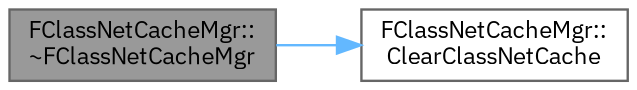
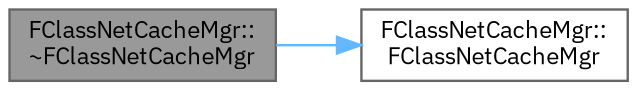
(495, 45) -> (495, 45)
